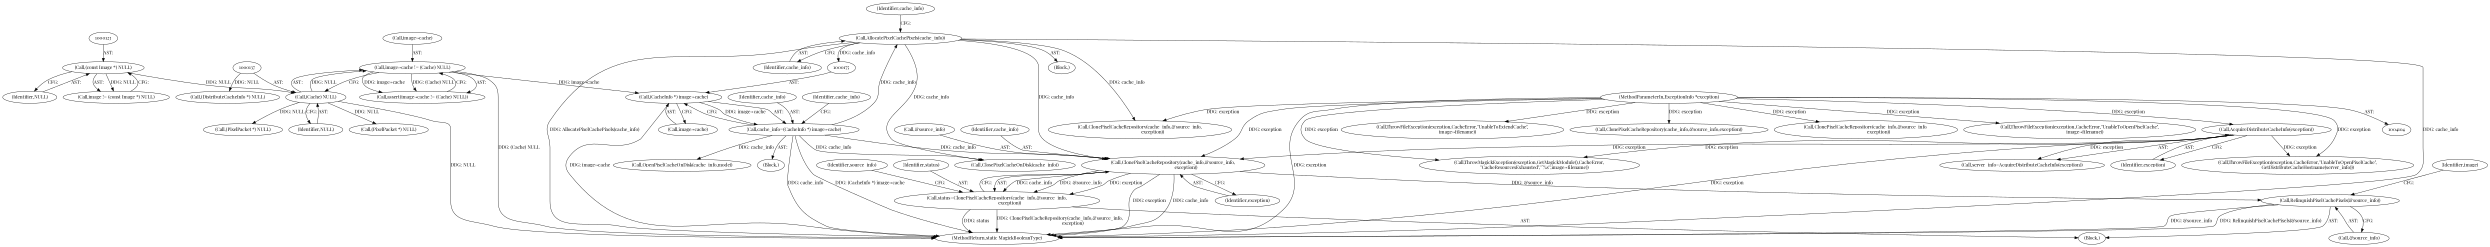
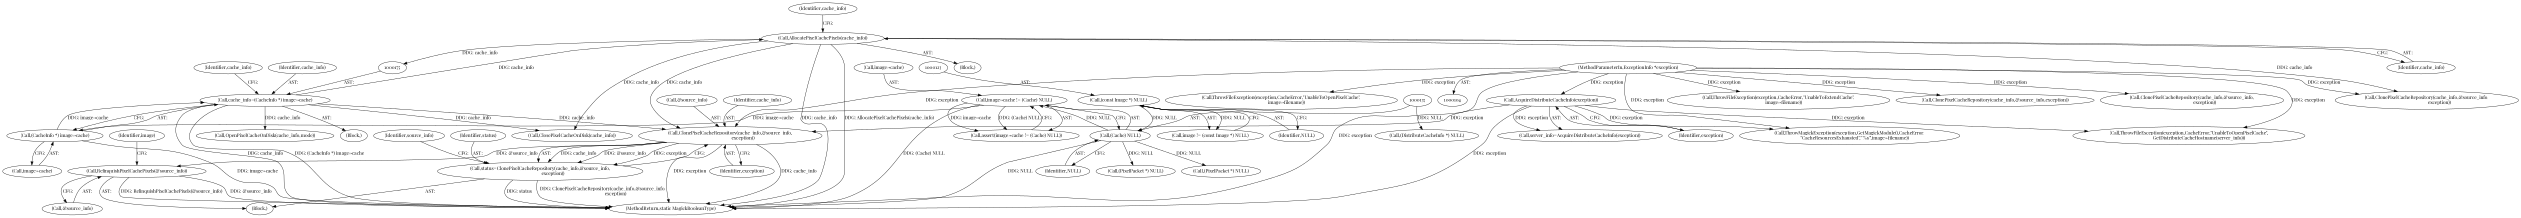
(770, 83) -> (335, 82)
(2397, 130) -> (1453, 100)
